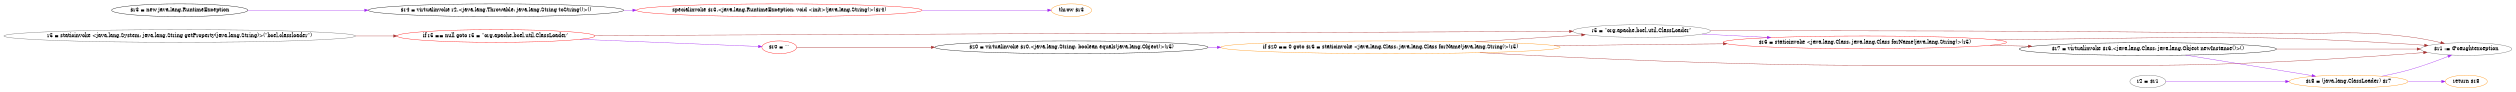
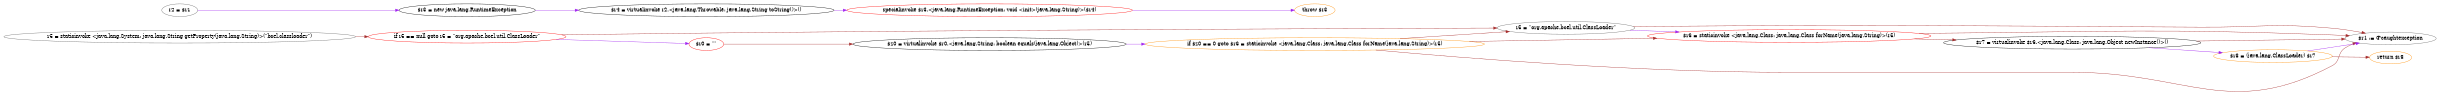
(2226, 81) -> (297, 10)
(2425, 81) -> (2349, 57)
